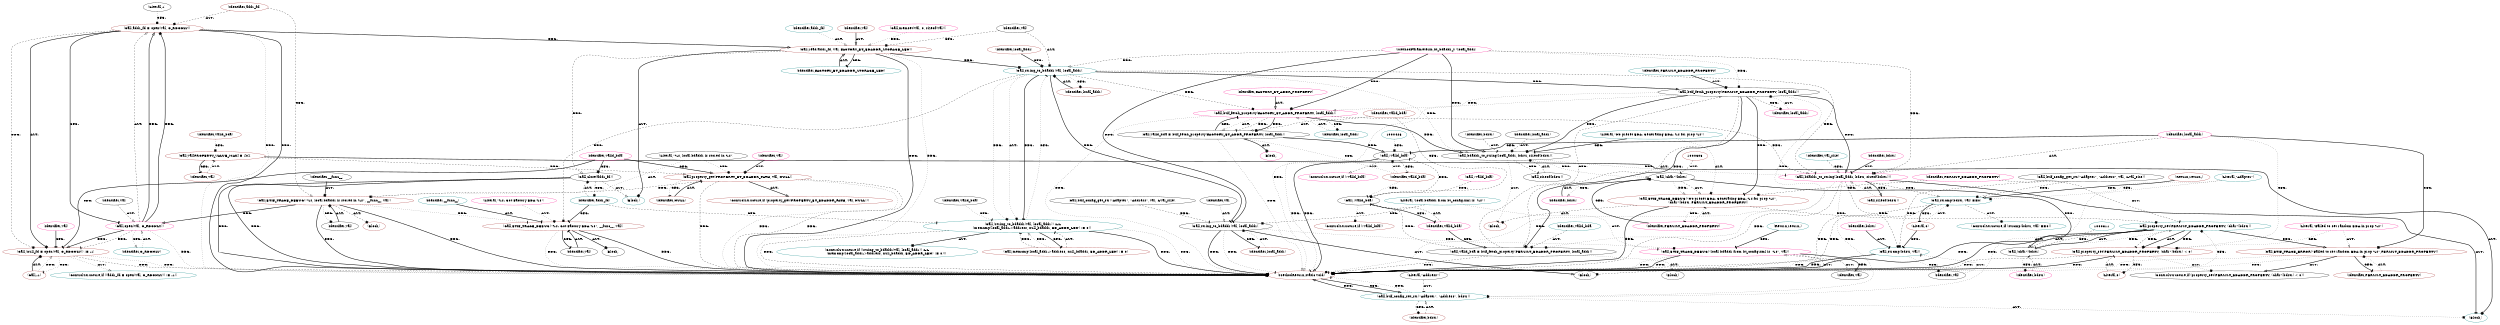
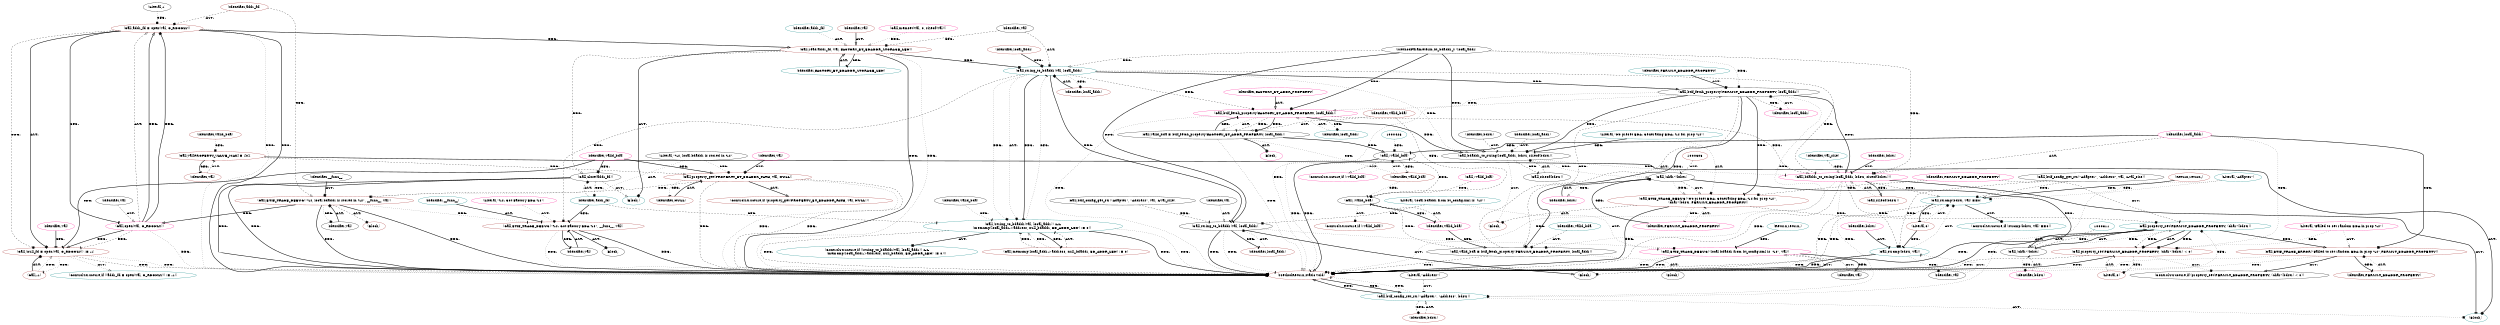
(1437, 50) -> (1437, 50)
(1983, 213) -> (1983, 213)
none -> (1937, 233)
(141, 252) -> none
